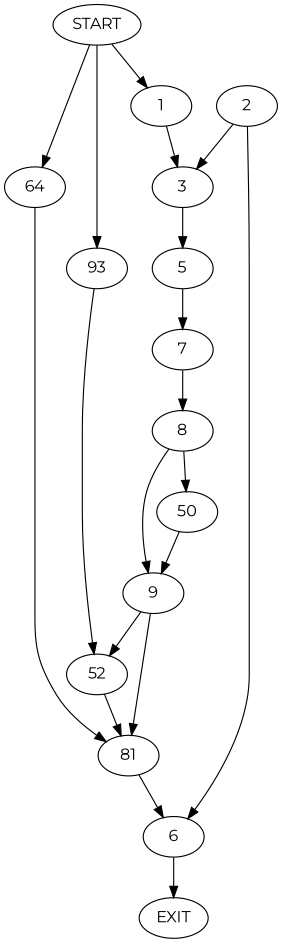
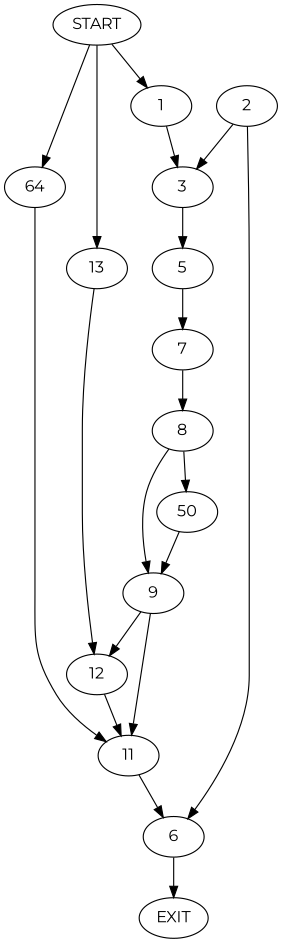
(97, 268) -> (97, 268)
(97, 674) -> (97, 674)
(129, 756) -> (129, 756)
